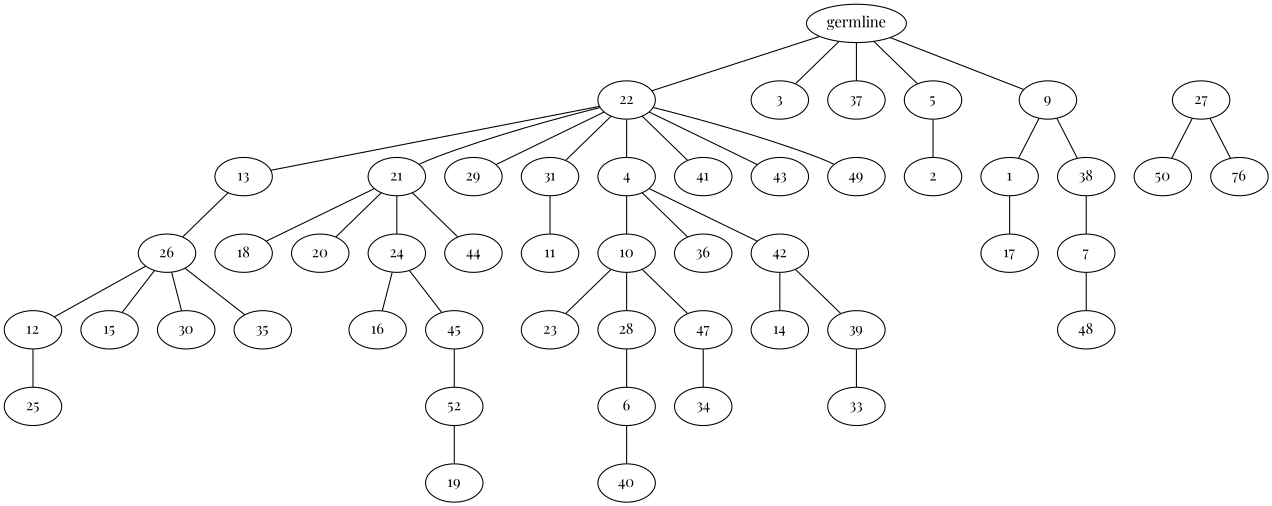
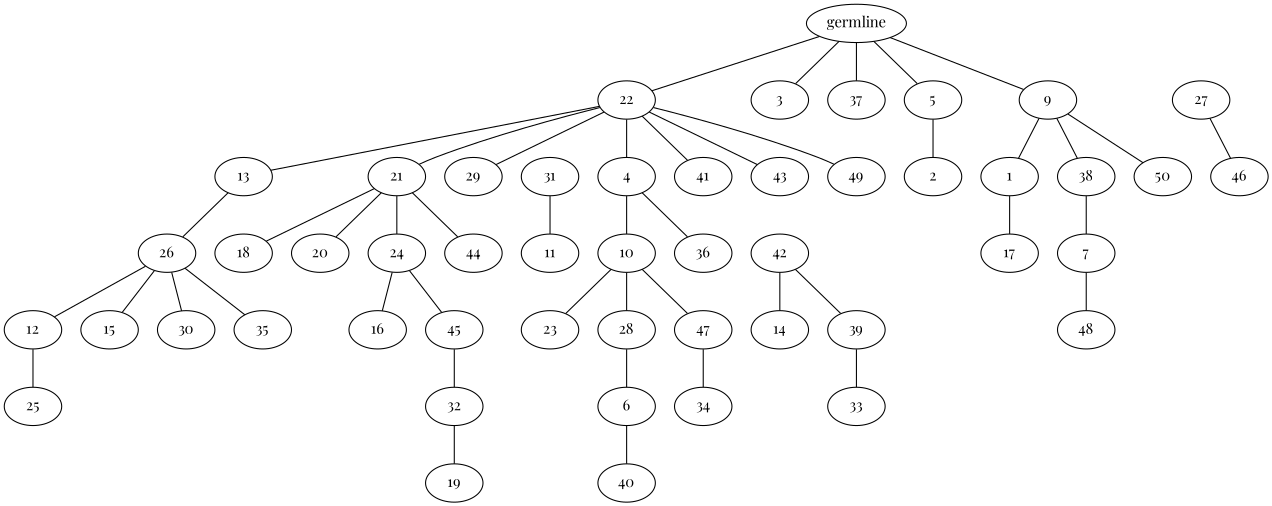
(588, 138) -> none
(1182, 138) -> (1105, 138)
(1239, 177) -> (1239, 177)
(703, 215) -> none
(454, 406) -> (454, 406)
